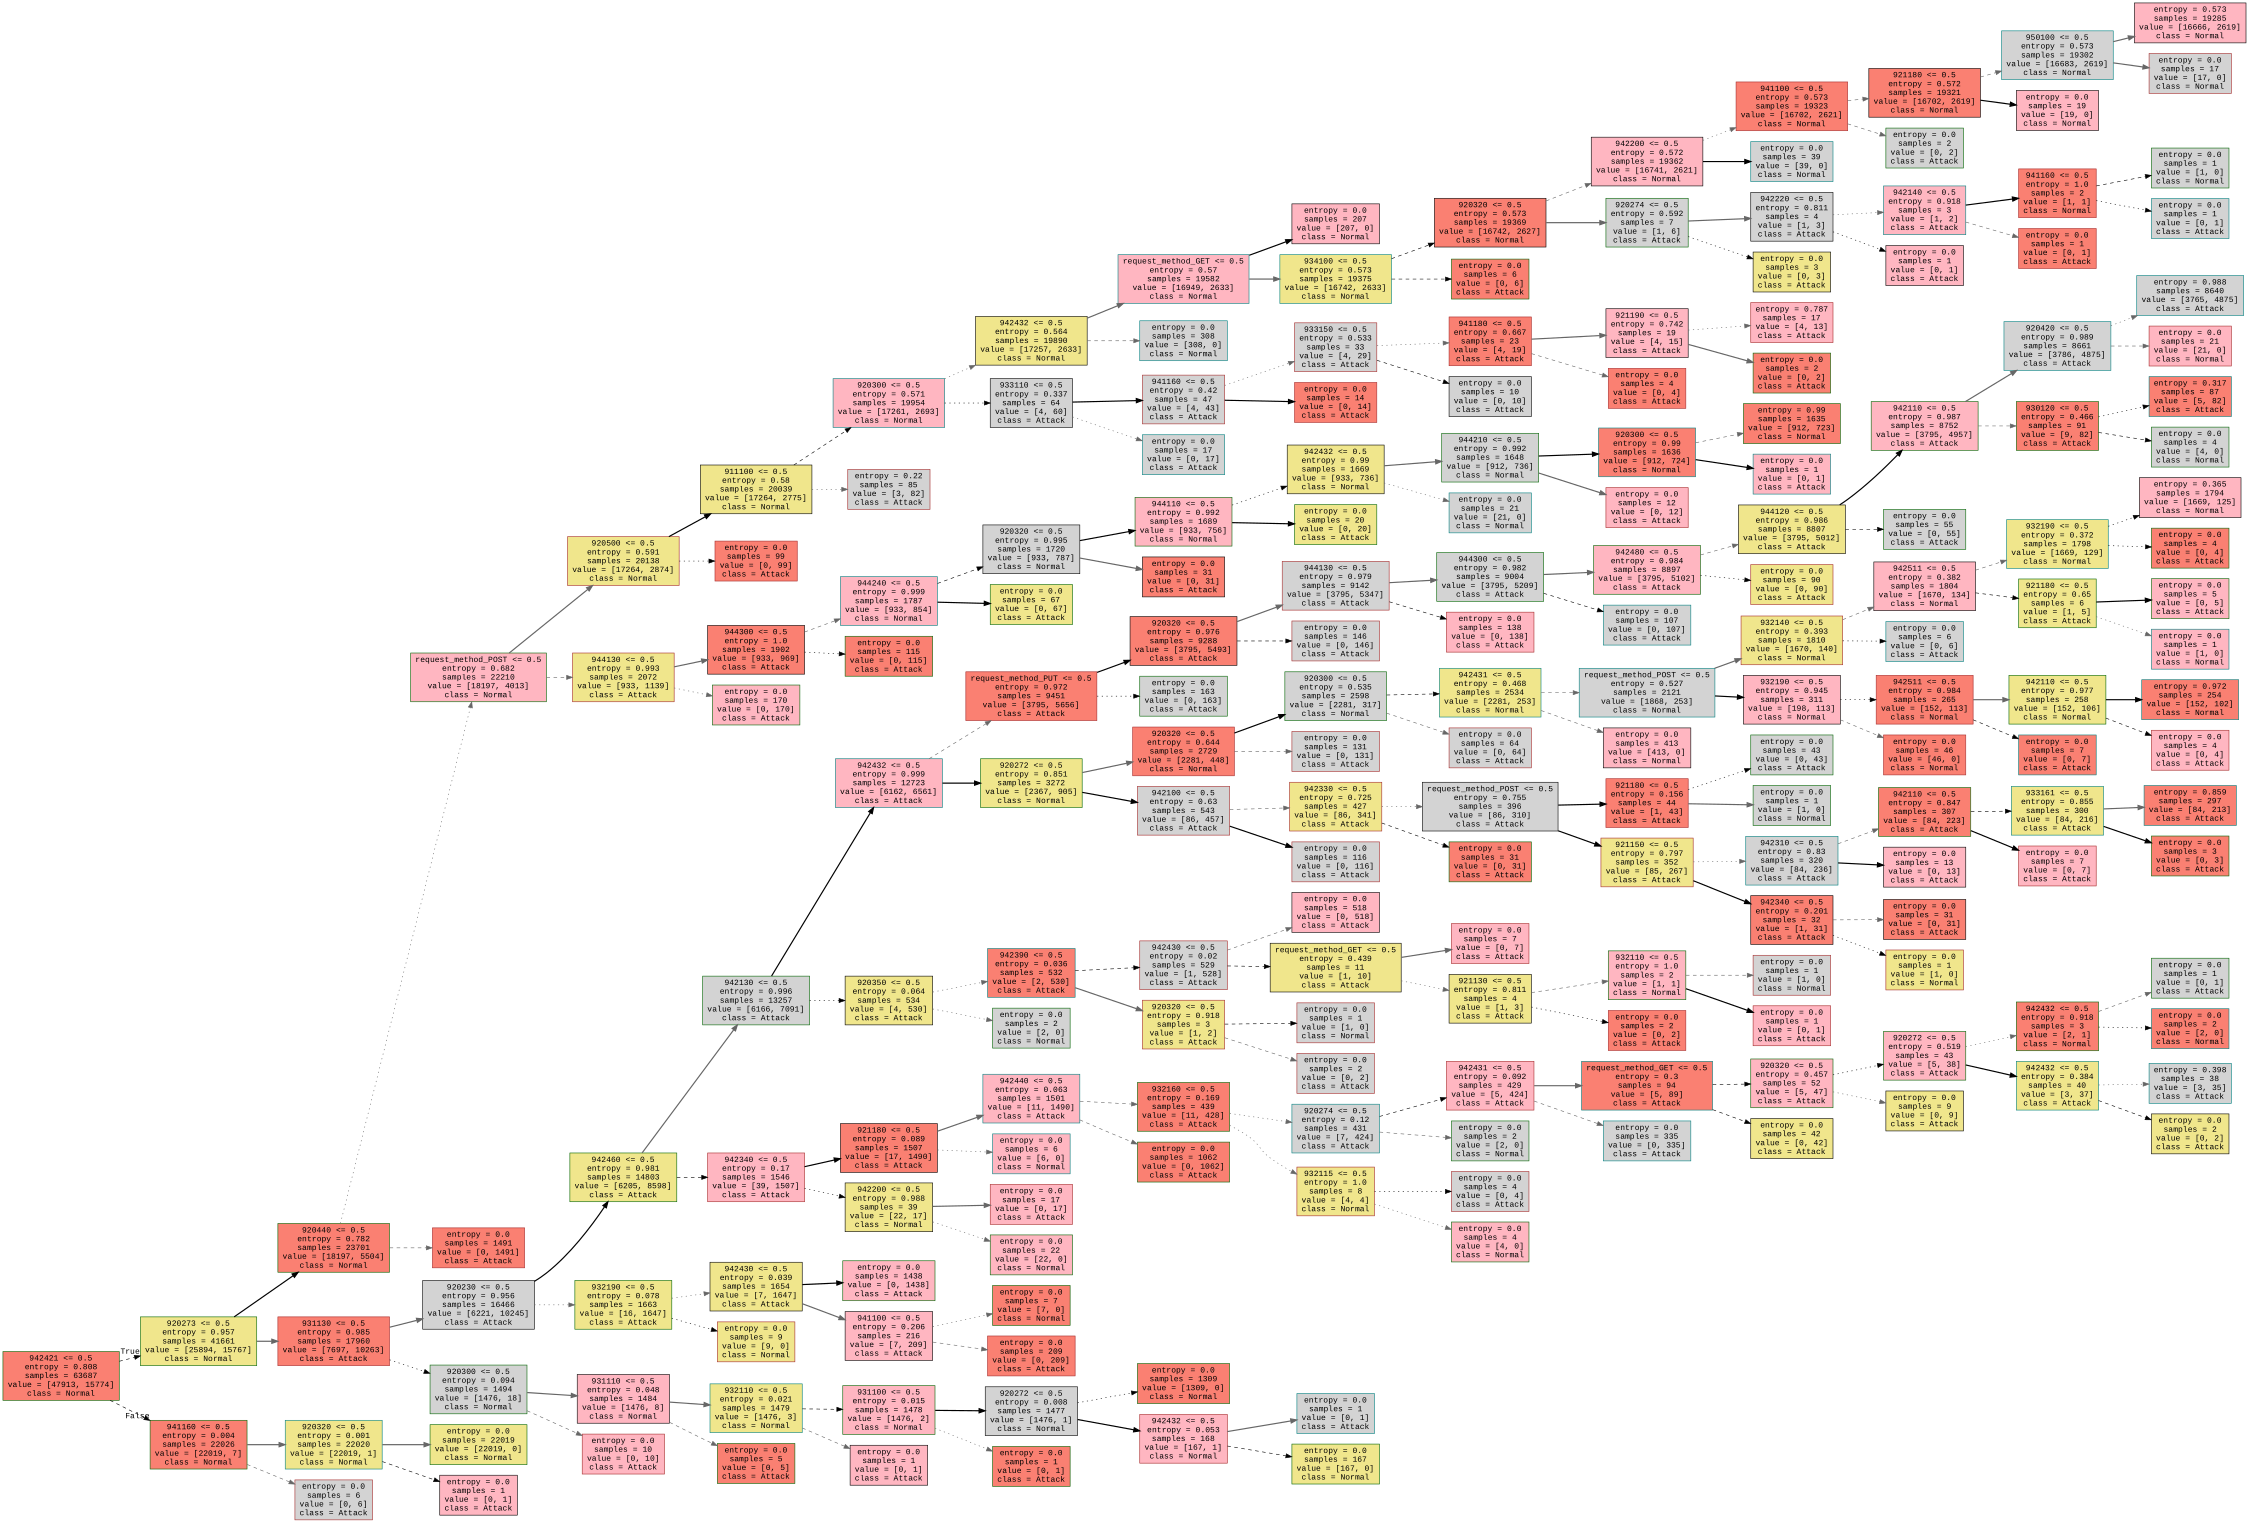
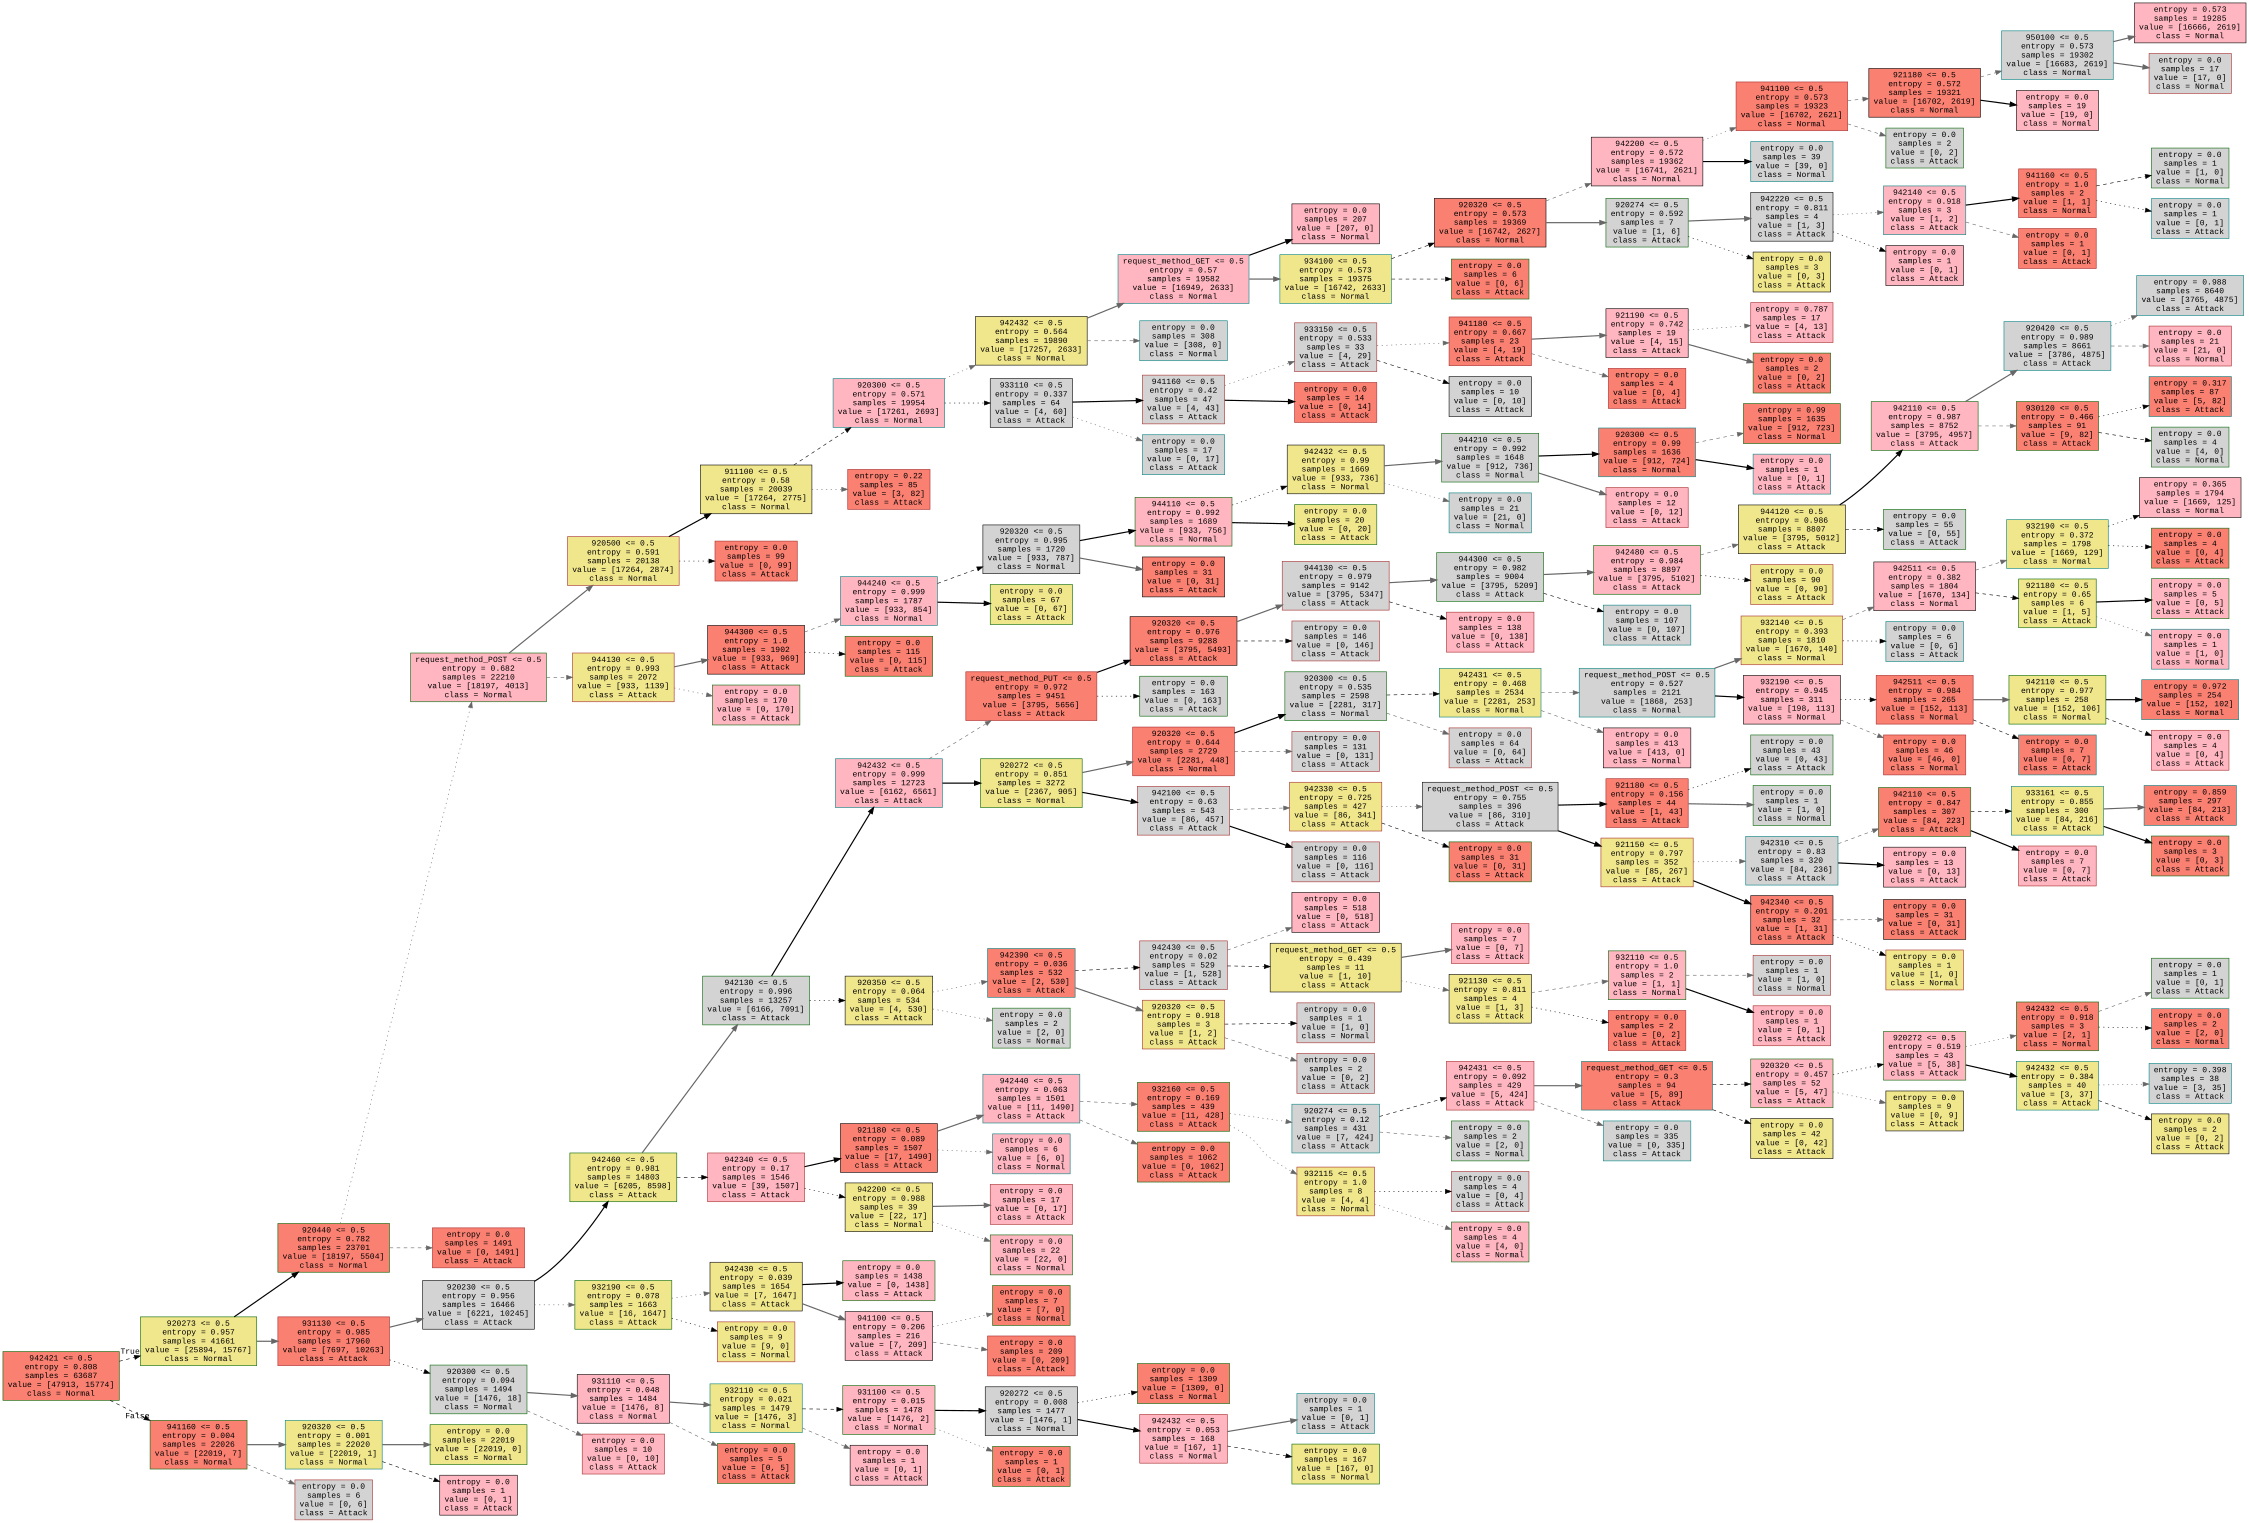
(889, 489) -> (889, 489)
